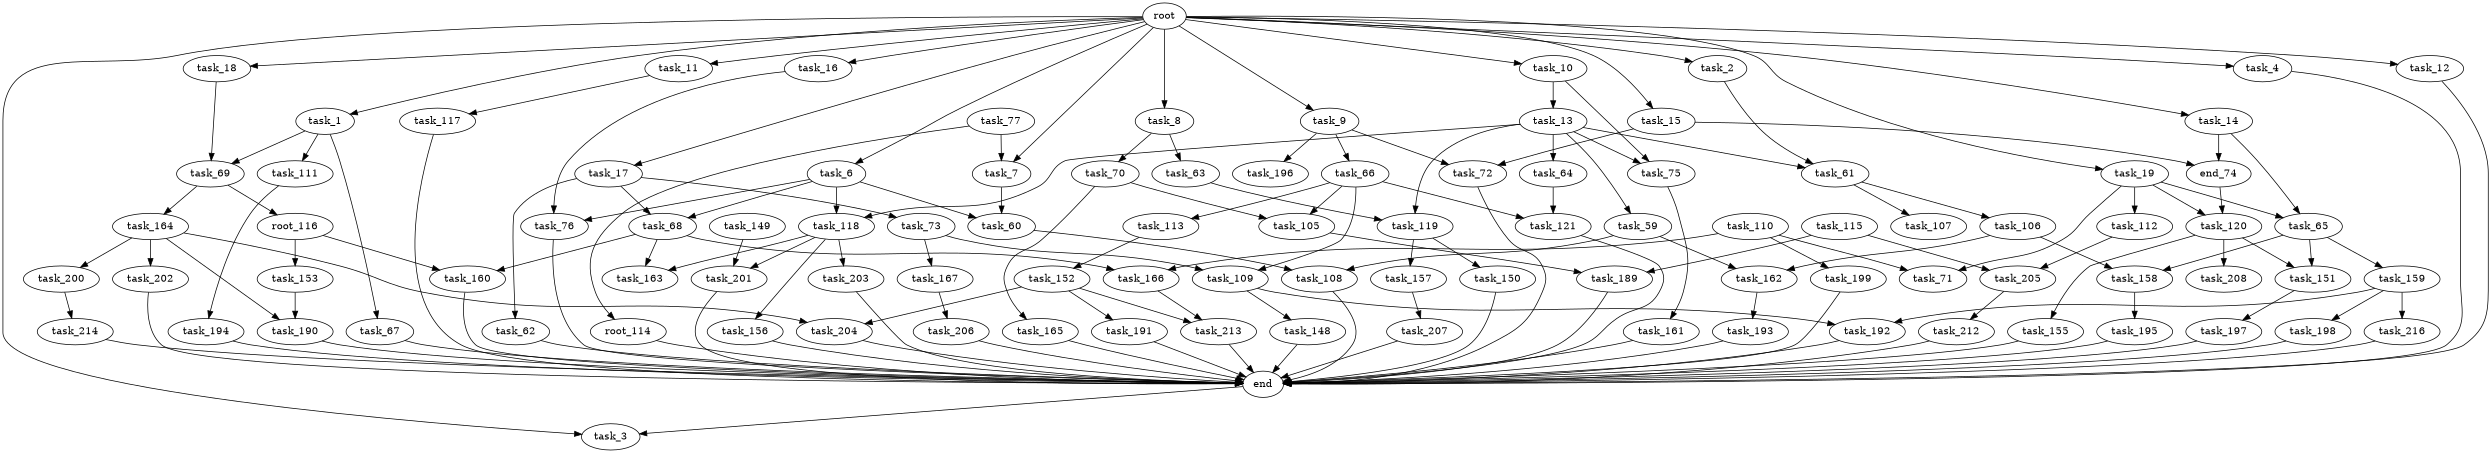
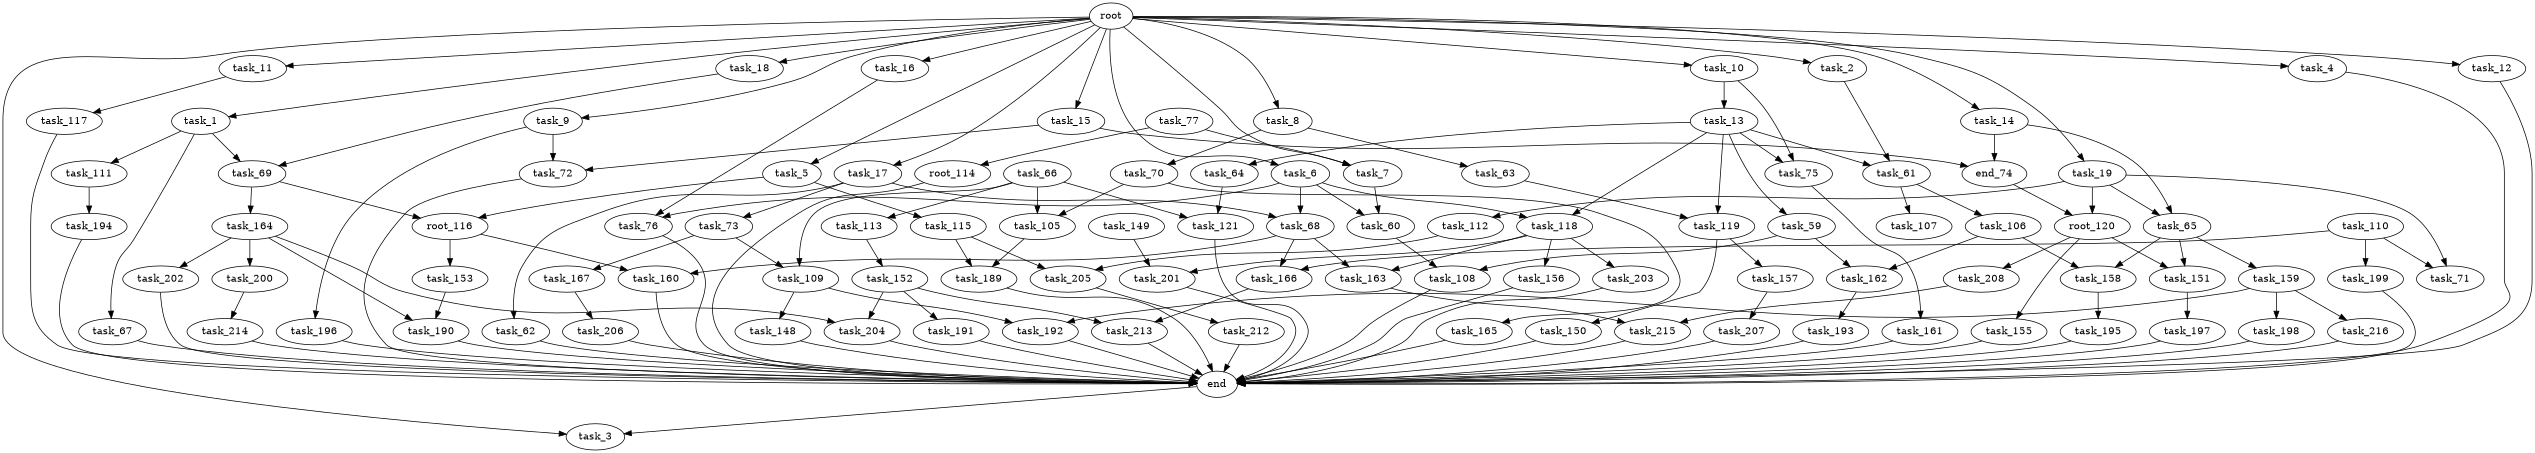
(1341, 144) -> none
none -> (792, 174)
(2224, 226) -> (2092, 226)
none -> (1653, 332)
none -> (638, 366)
